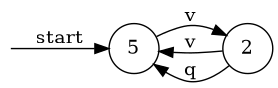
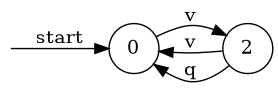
(134, 49) -> (134, 49)
